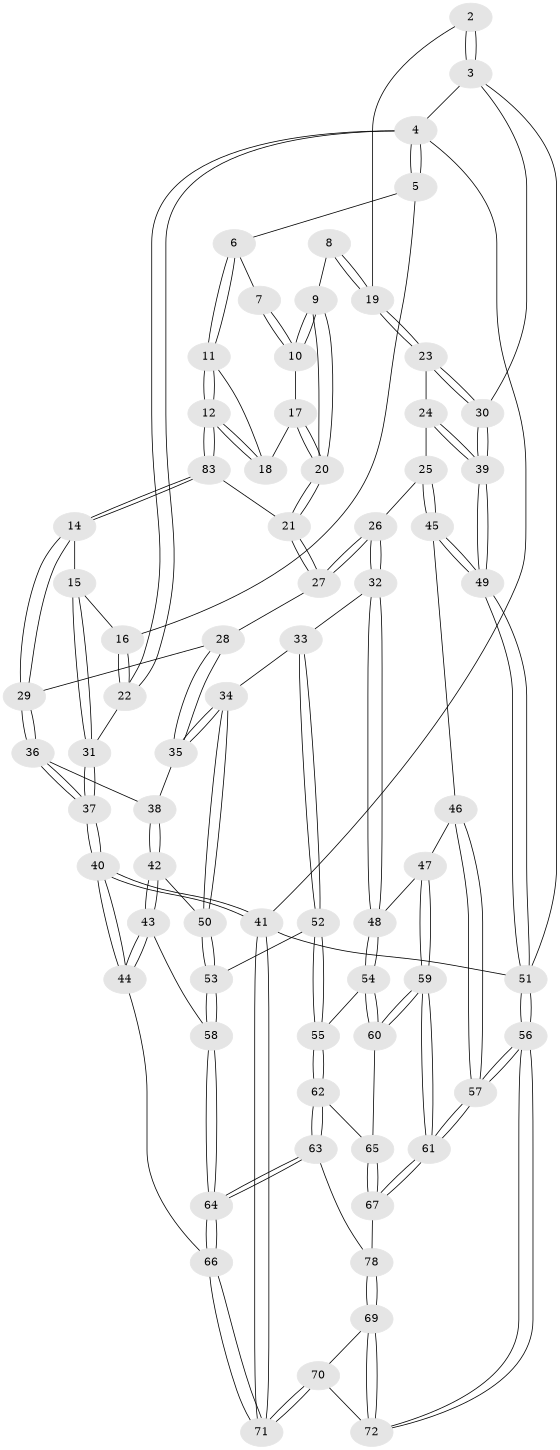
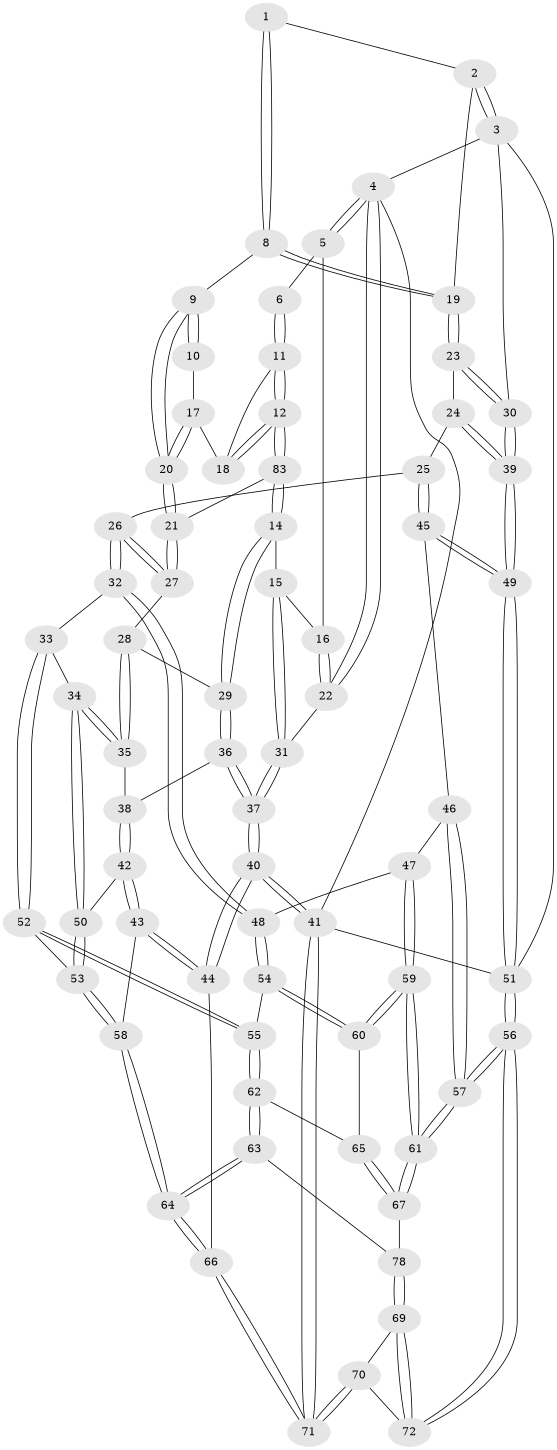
none -> (266, 17)
(259, 300) -> none
